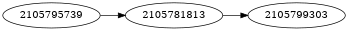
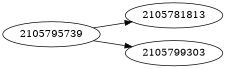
(232, 15) -> (109, 43)
